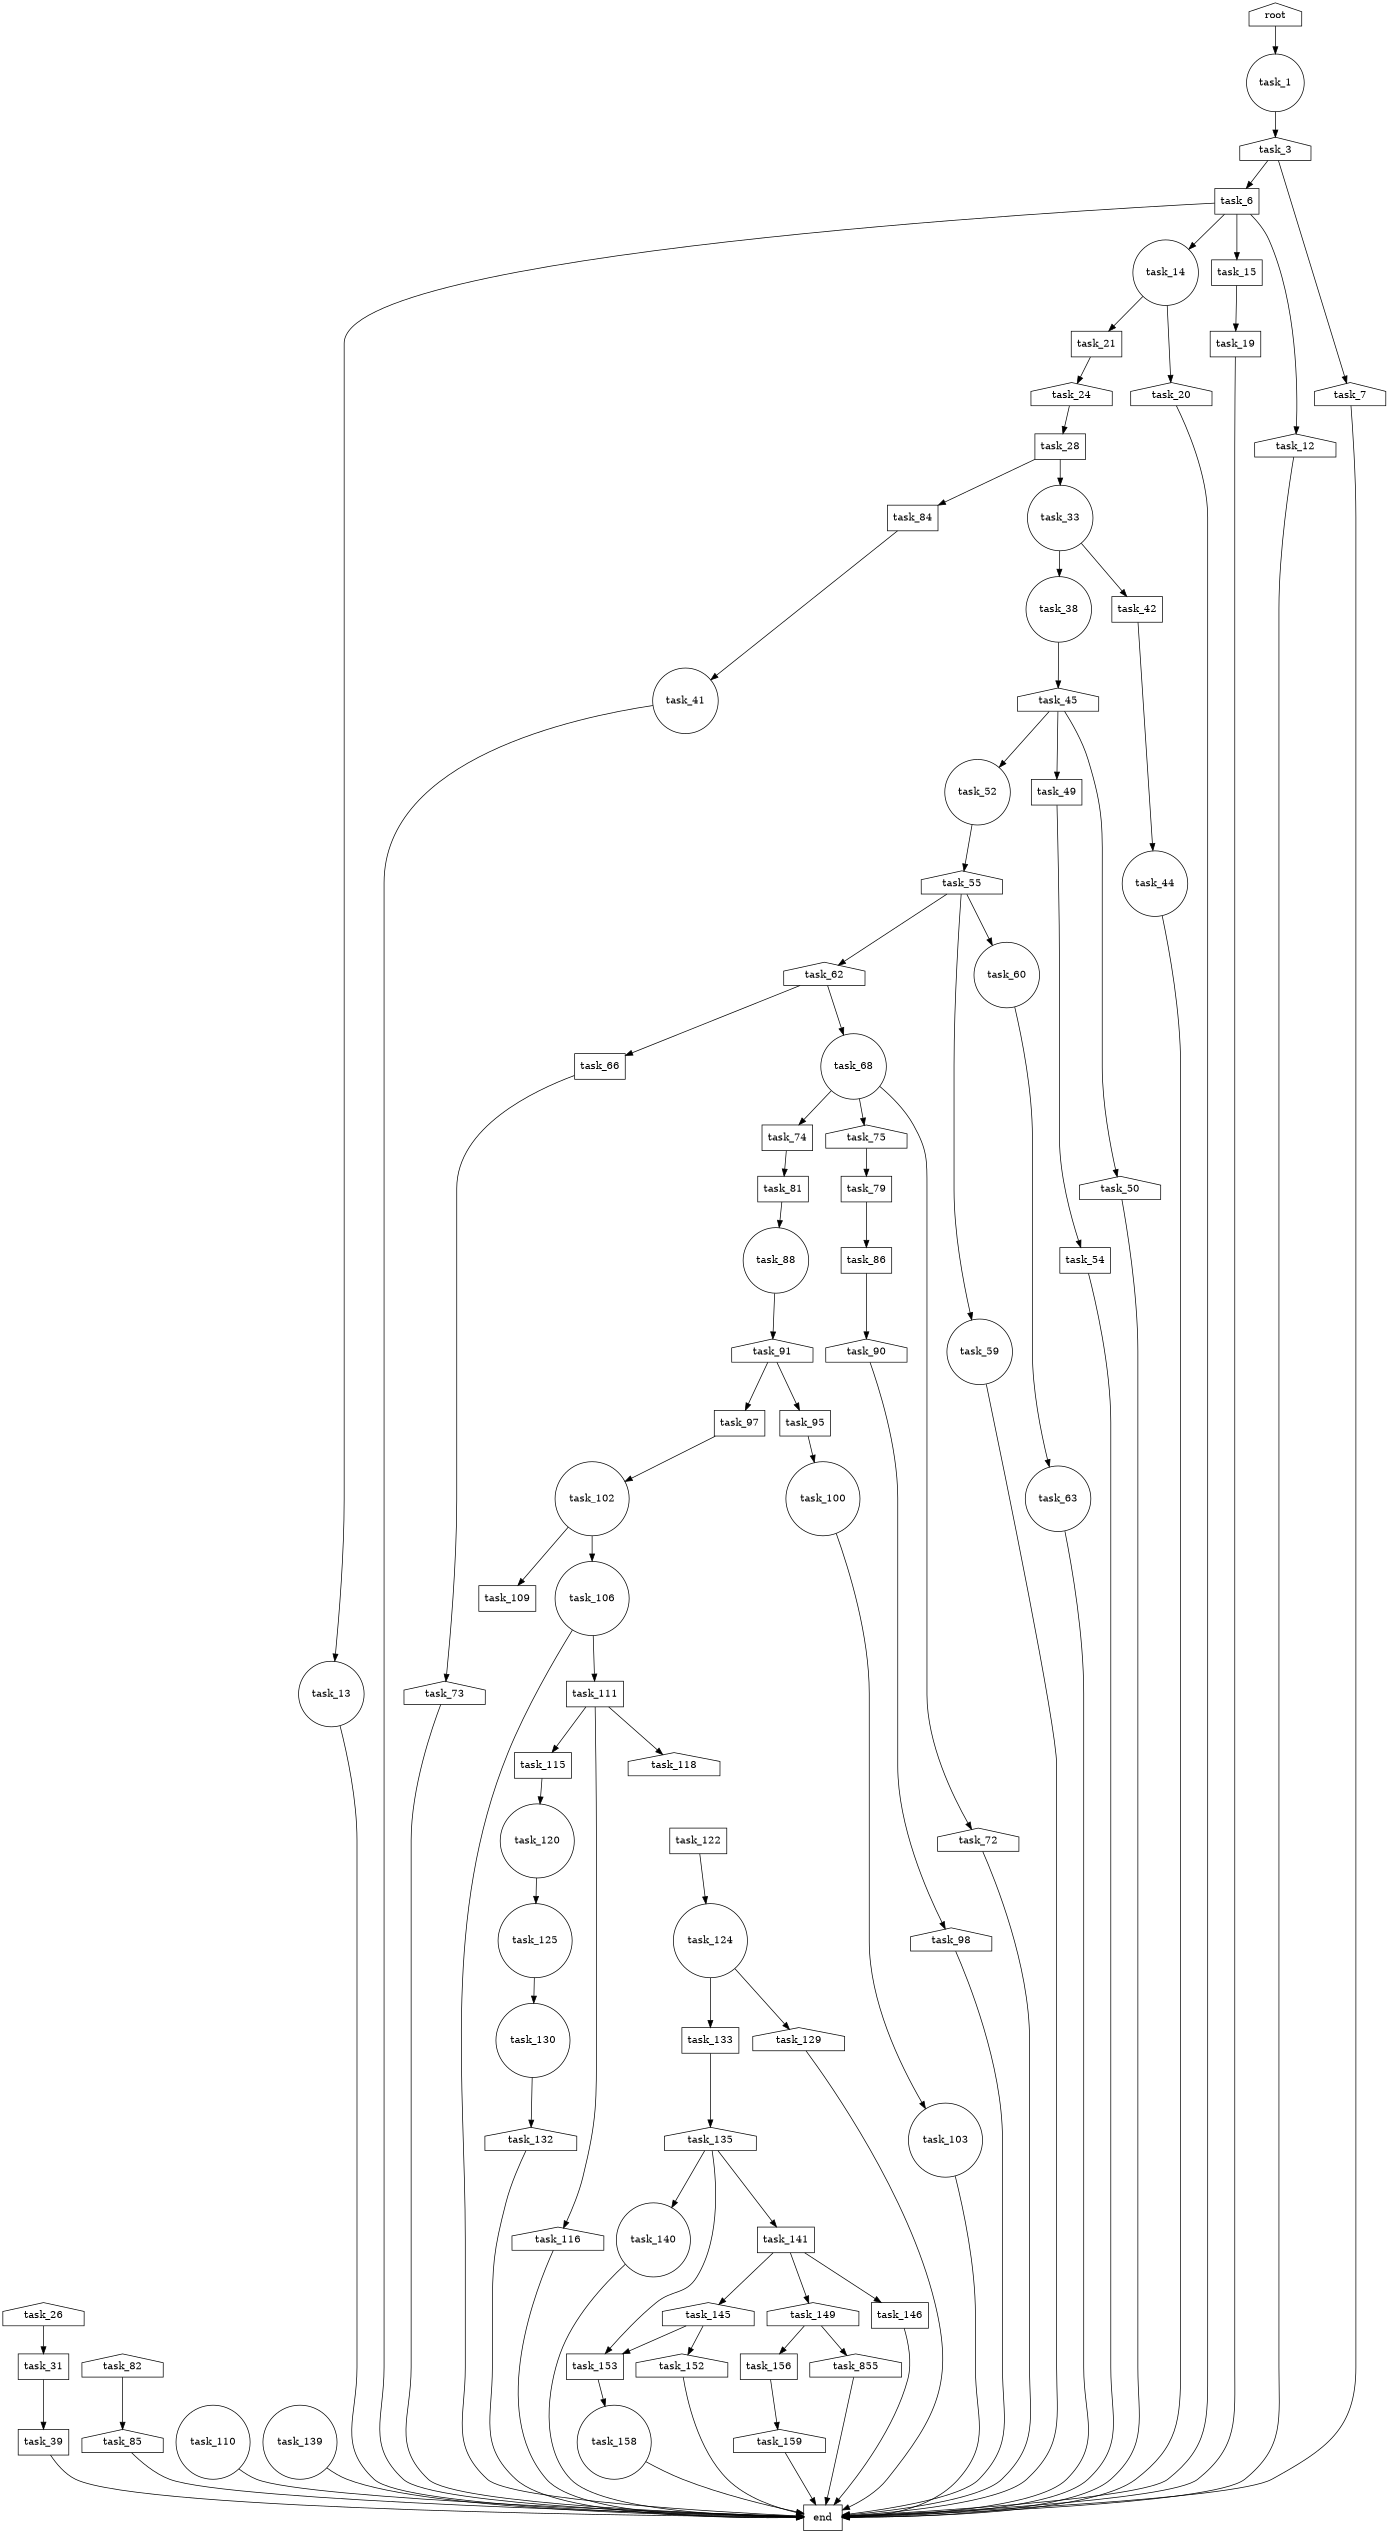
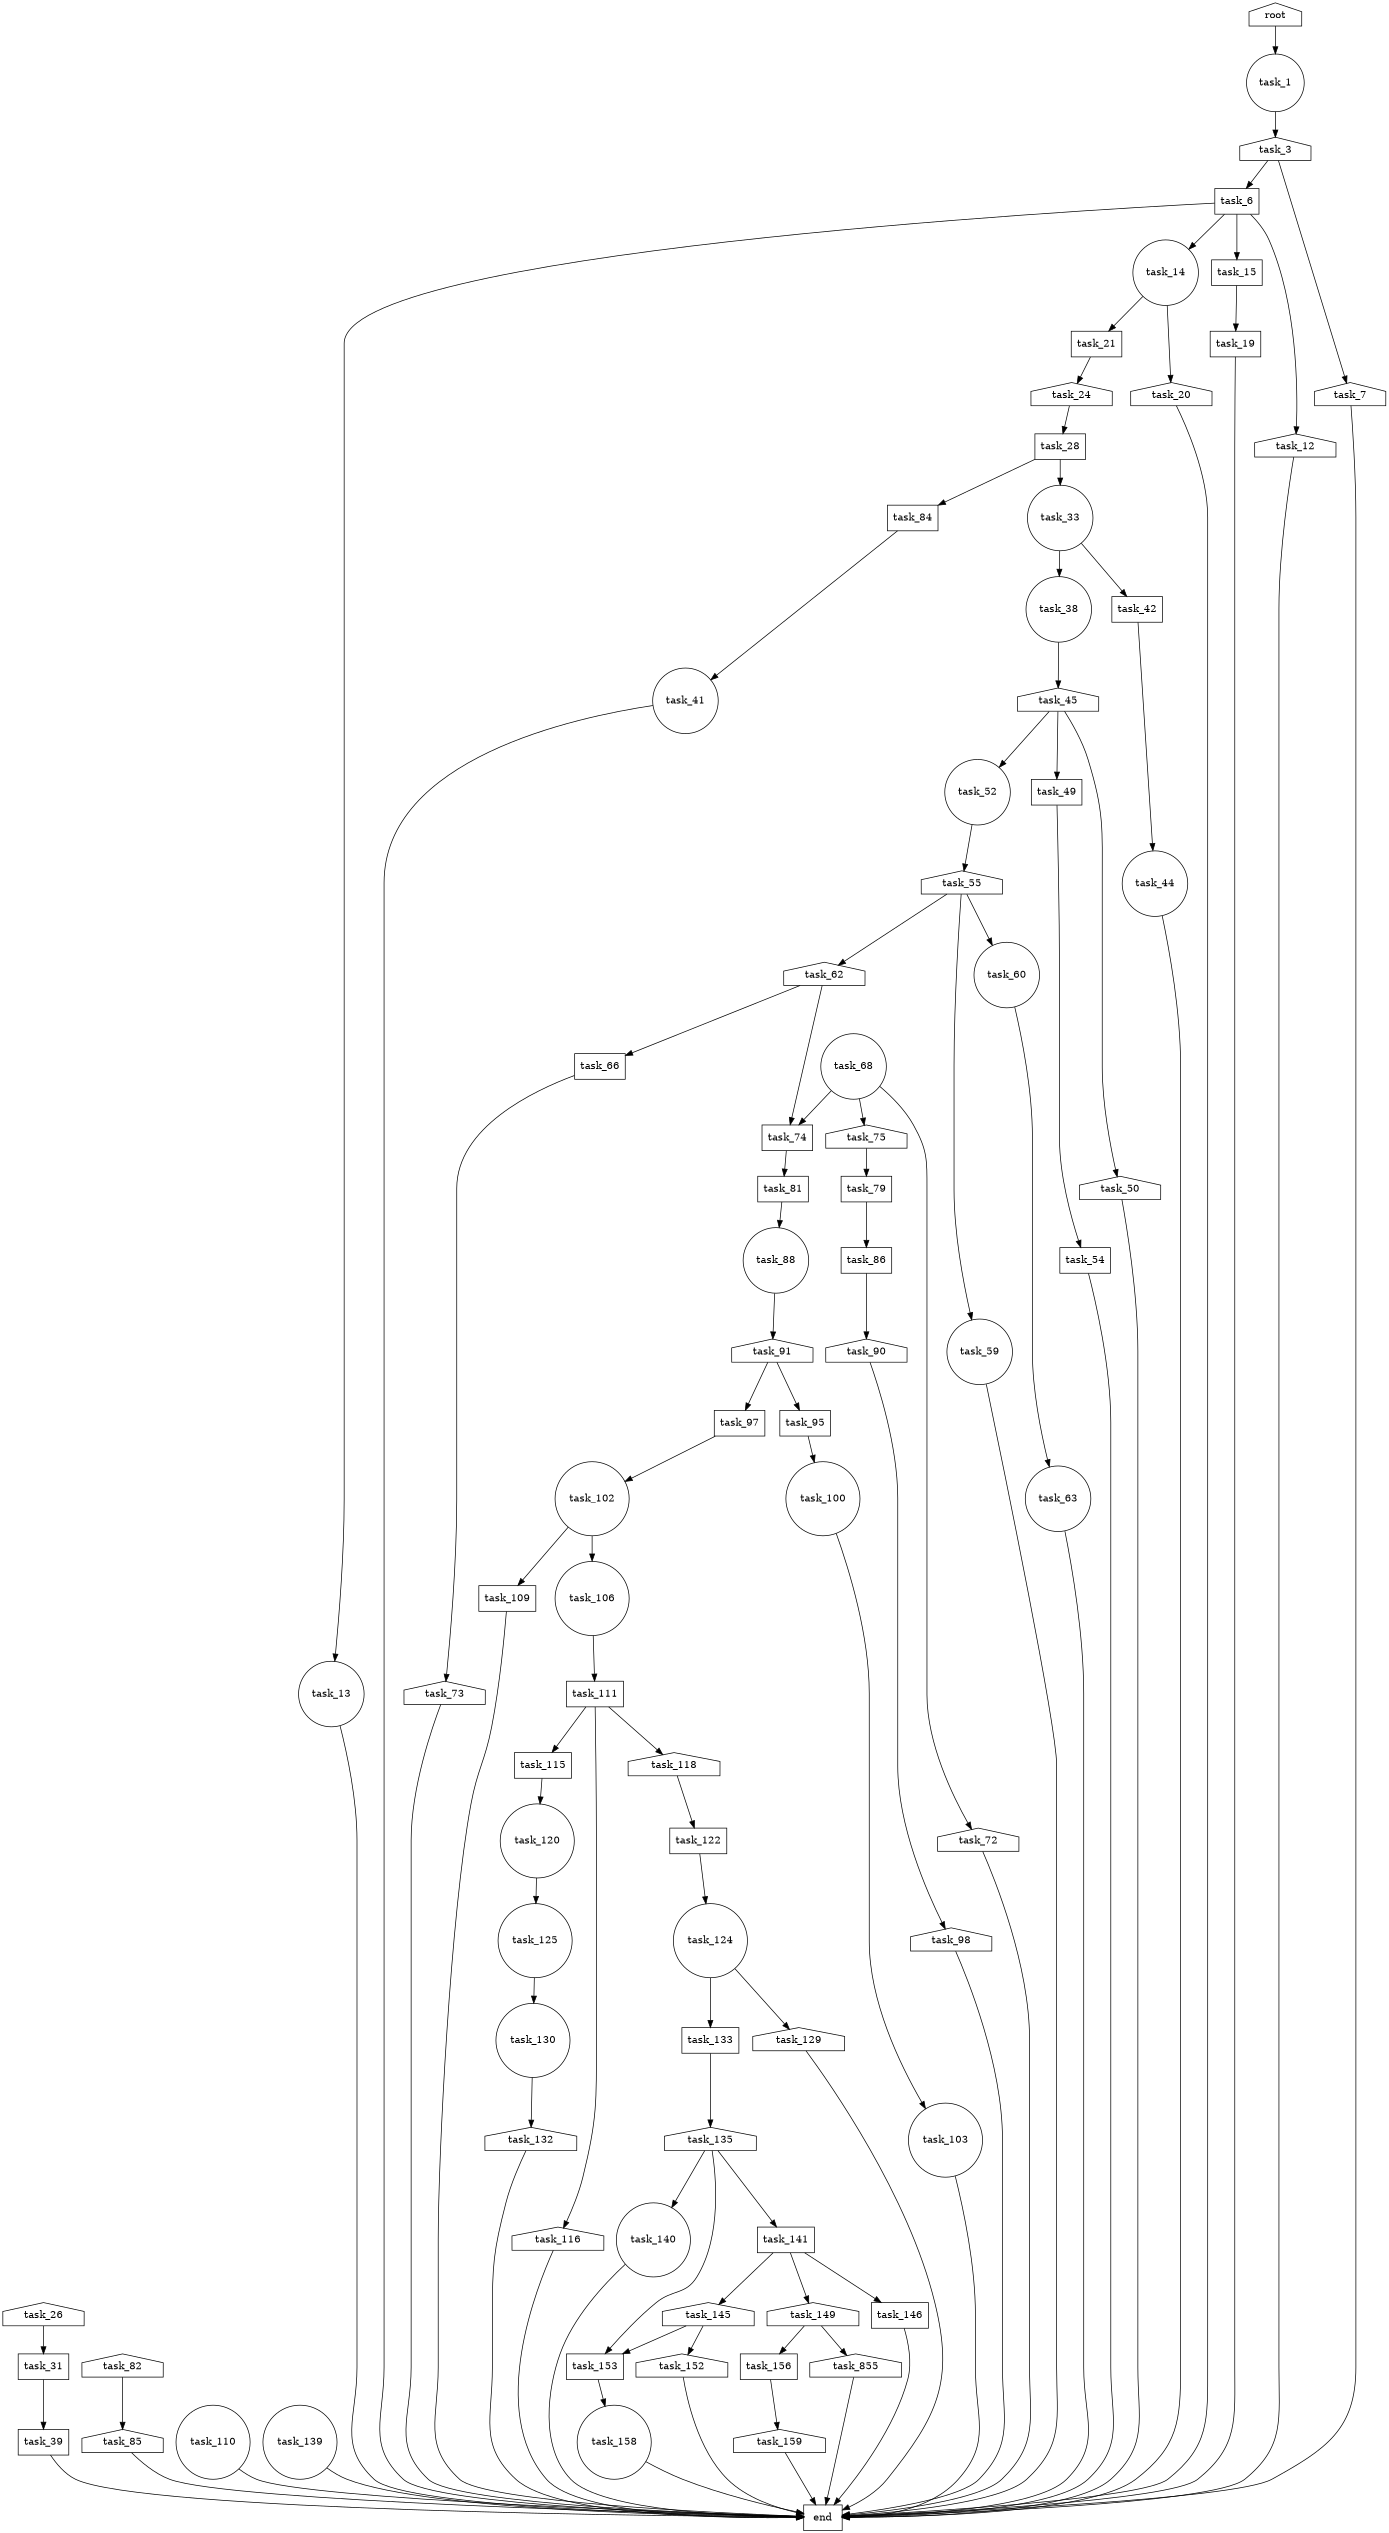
(834, 1007) -> (807, 1052)
none -> (685, 1799)
(465, 2204) -> (439, 2216)
